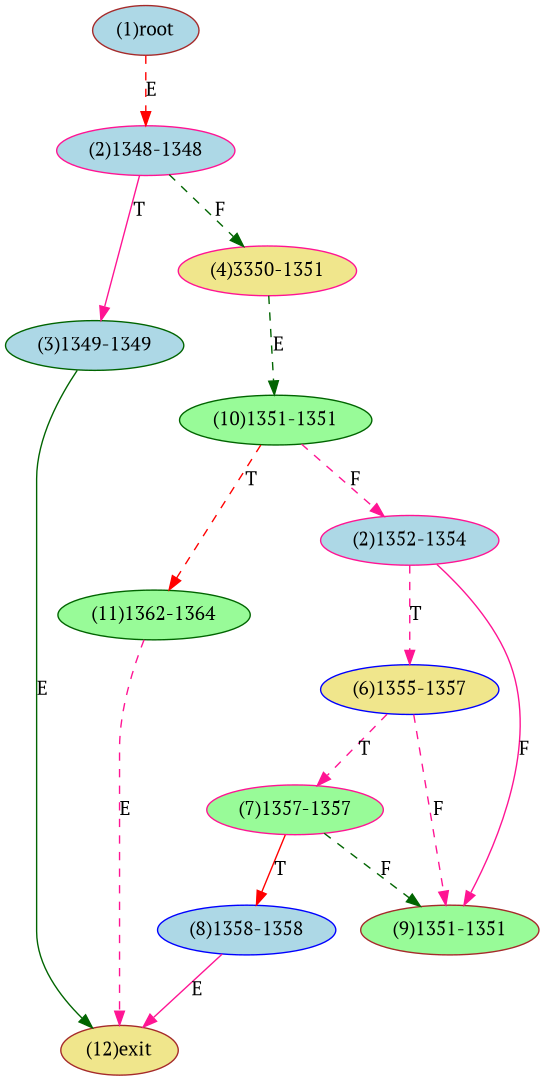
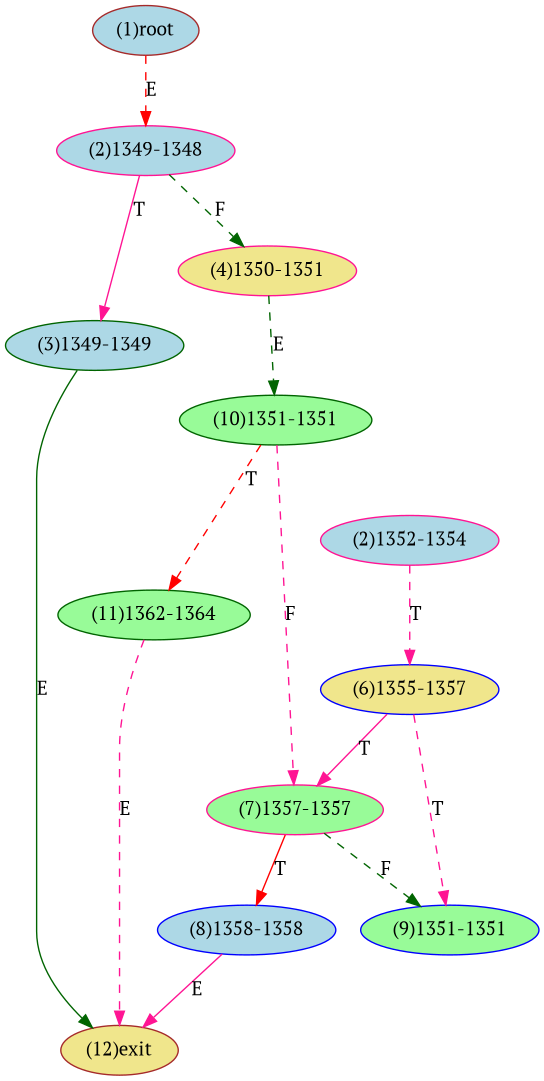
(146, 151) -> (146, 151)
(267, 271) -> (267, 271)
(337, 476) -> (285, 608)
(520, 720) -> none
(357, 745) -> (357, 745)
(439, 810) -> (439, 810)
(450, 930) -> (450, 930)
